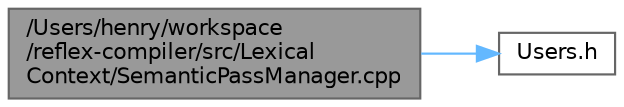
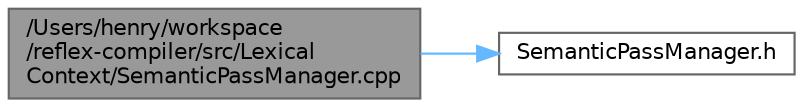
(557, 54) -> (647, 54)
